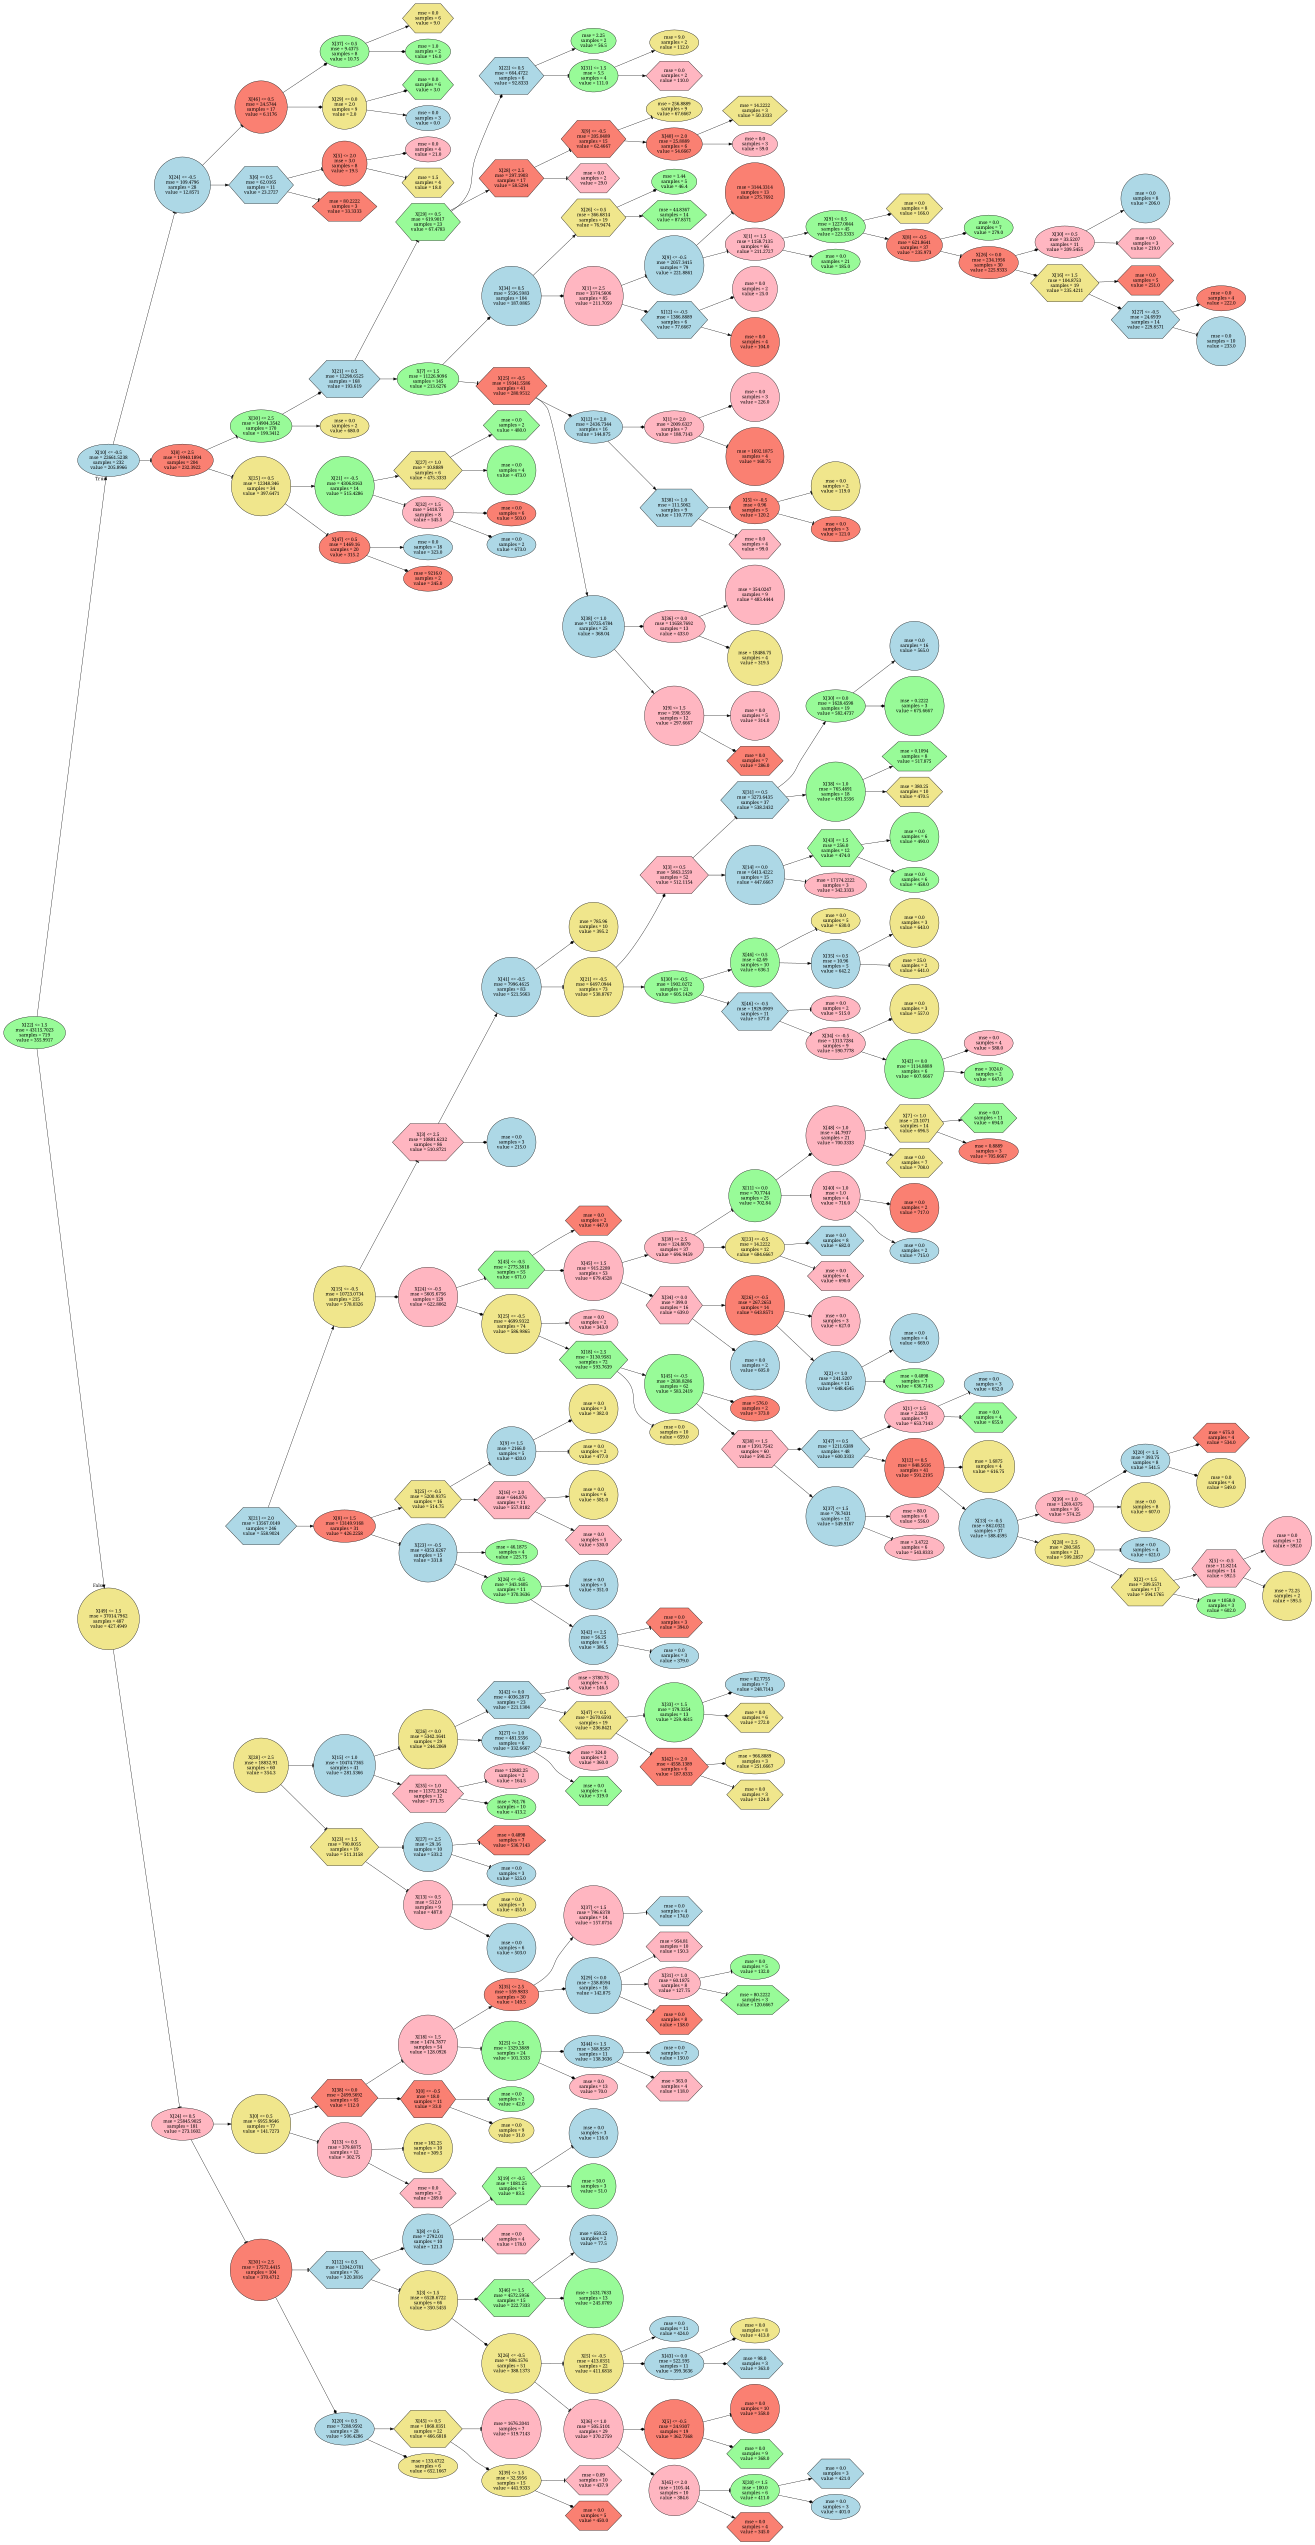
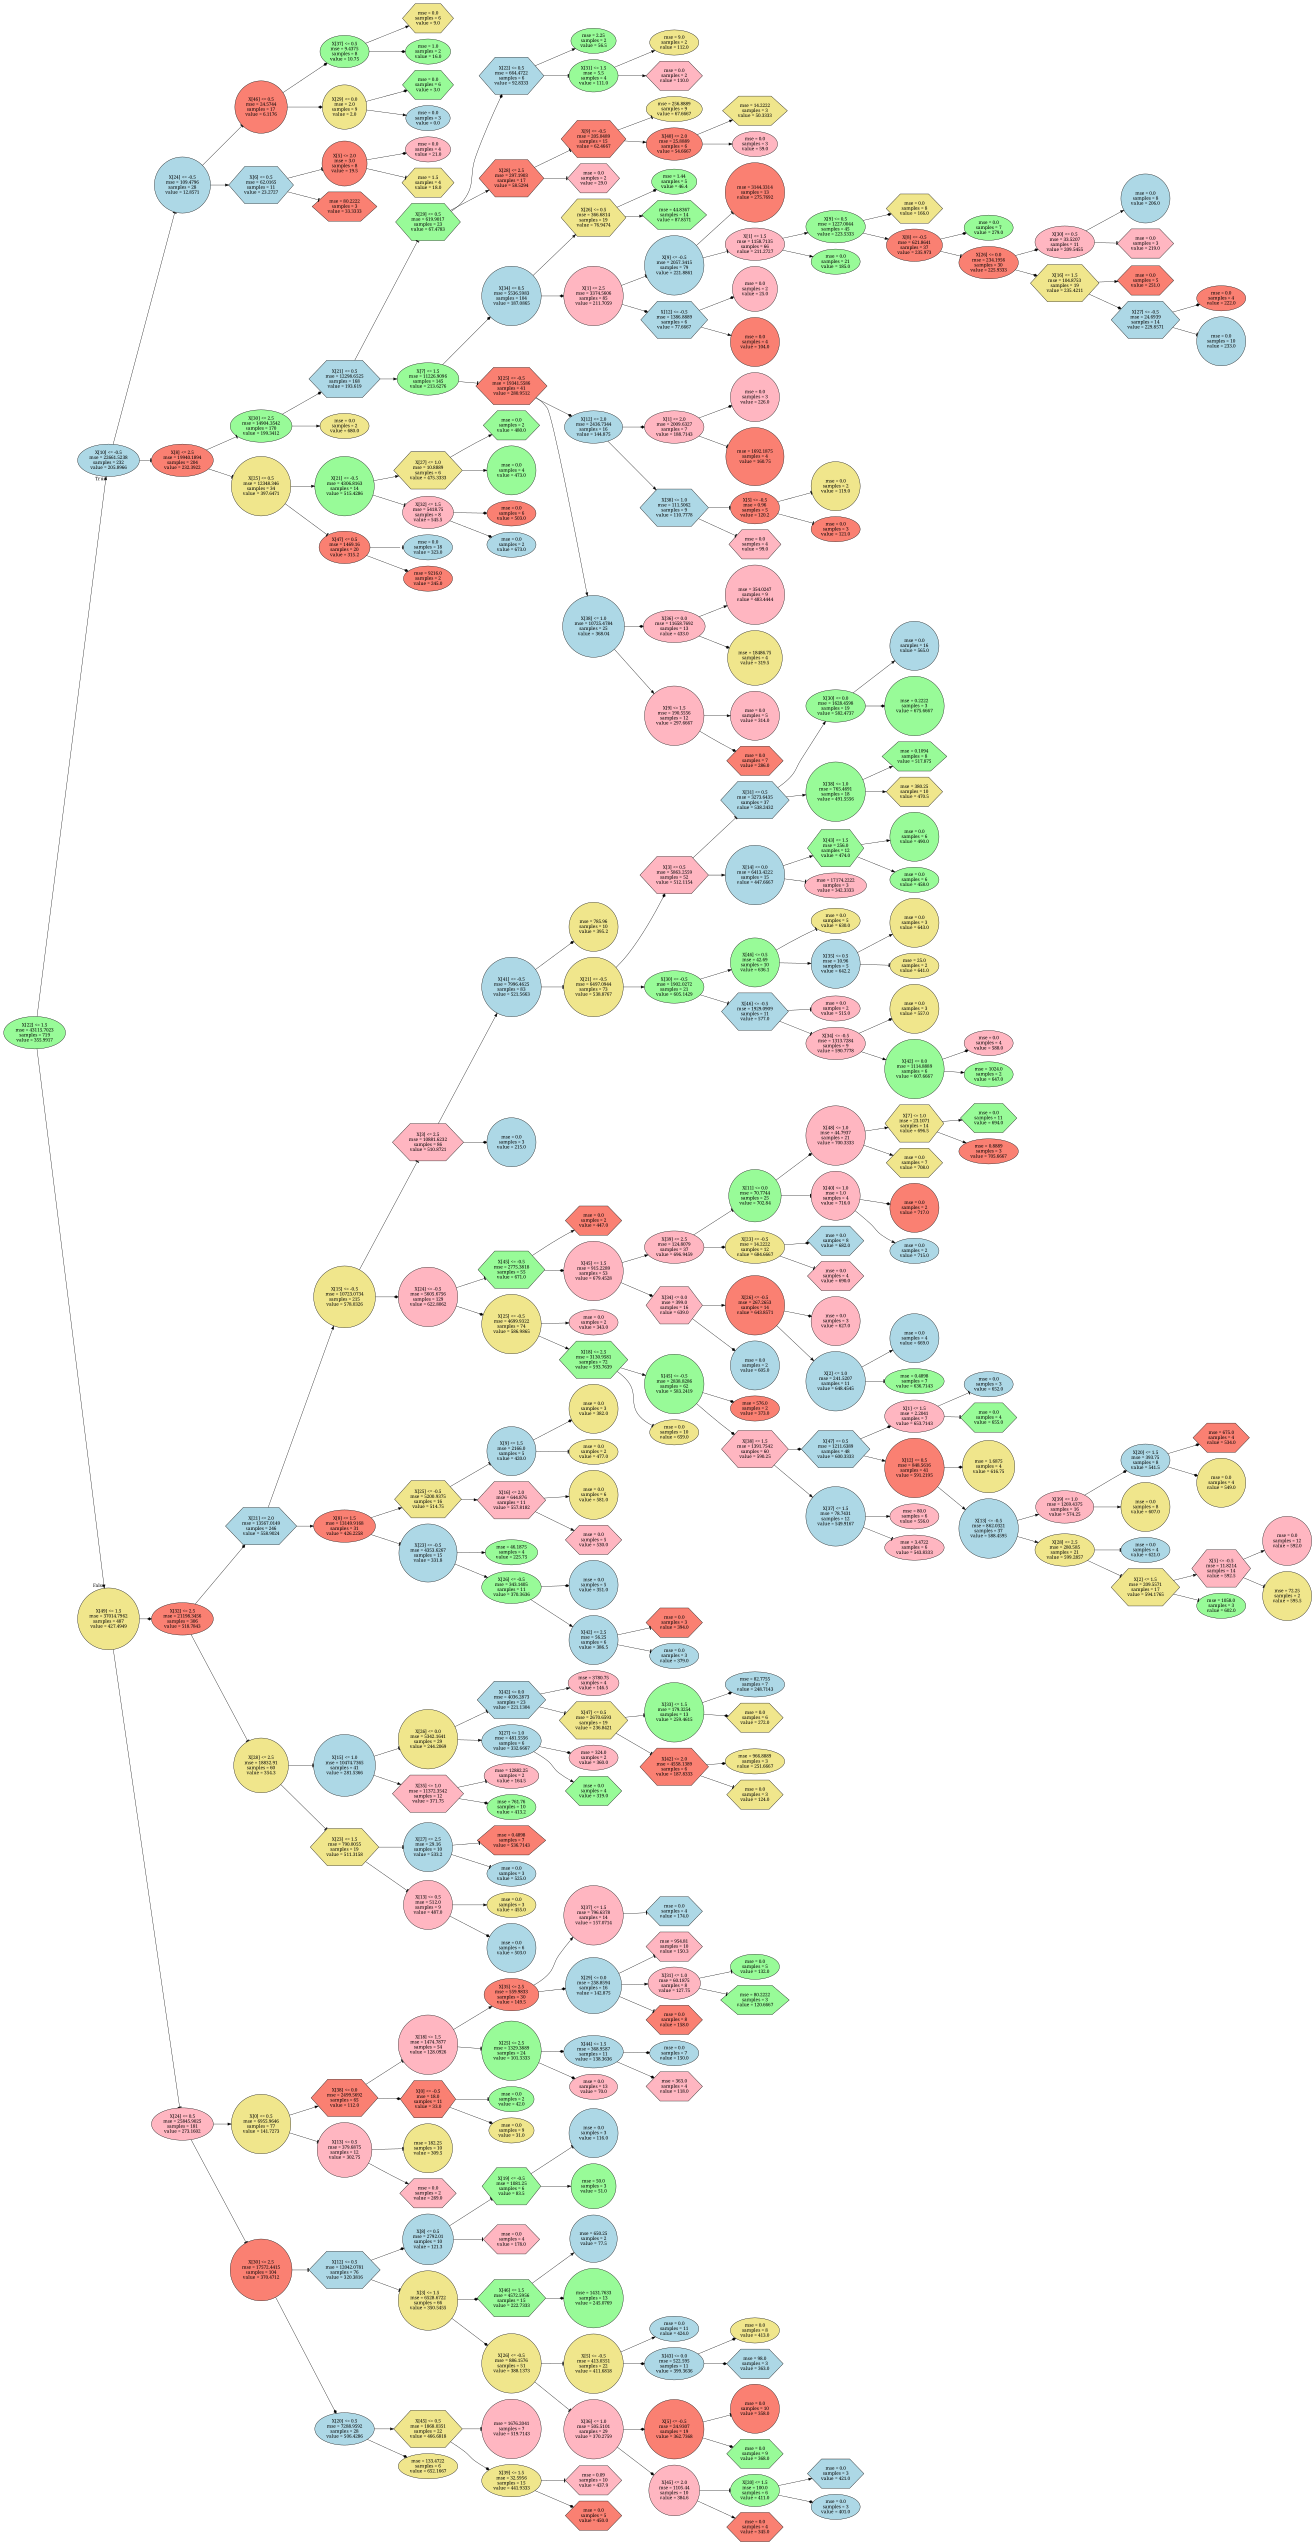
(385, 547) -> (385, 547)
none -> (182, 1619)
